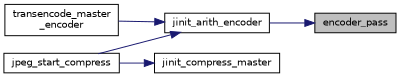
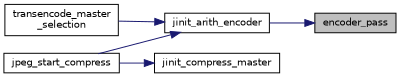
(62, 20) -> (62, 20)
